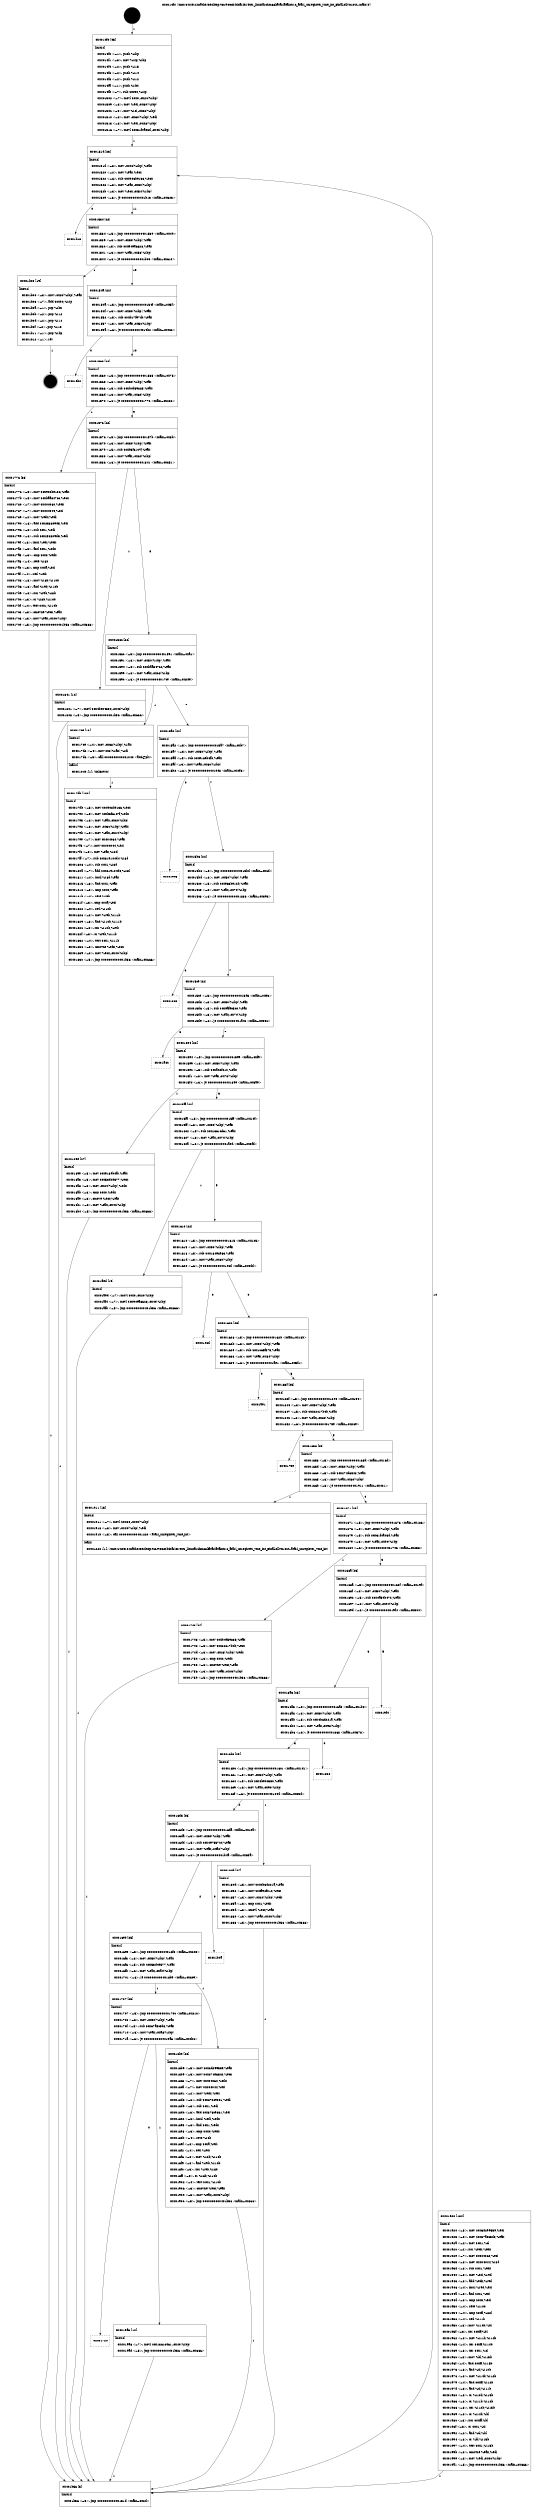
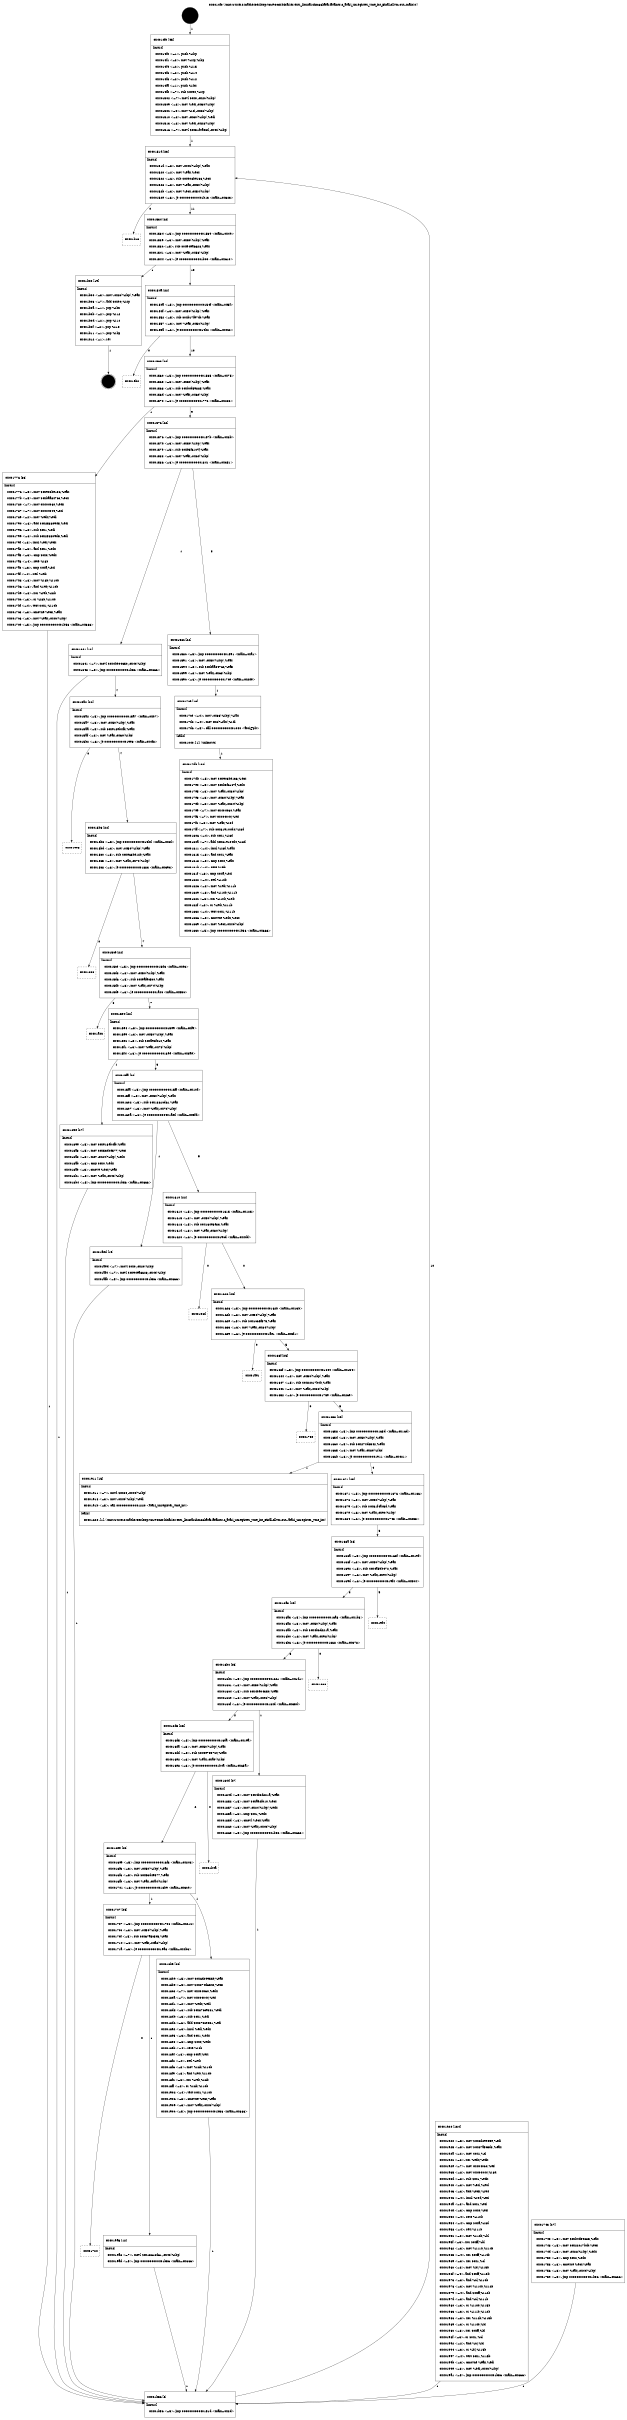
(176, 705) -> (115, 685)
(306, 1586) -> none
